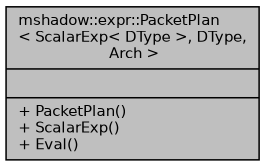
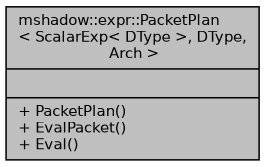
(69, 128) -> (73, 128)
